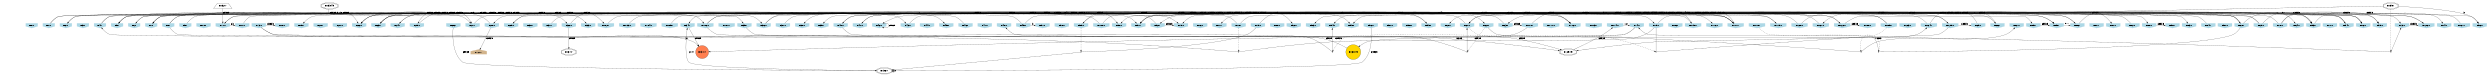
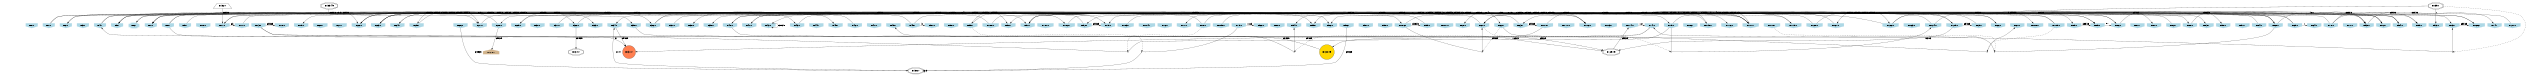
(134, 25) -> (134, 25)
none -> (1045, 25)
